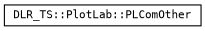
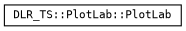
(103, 15) -> (93, 15)
